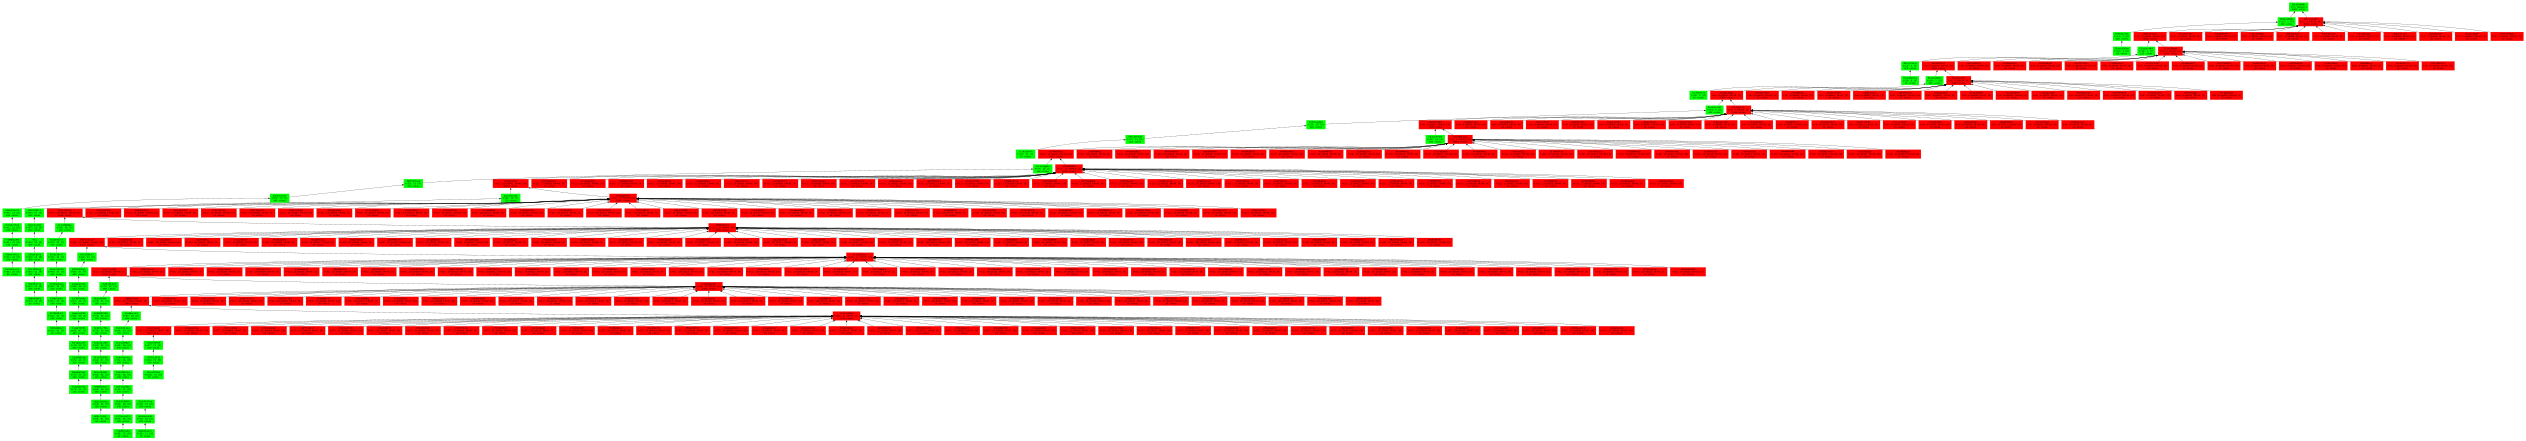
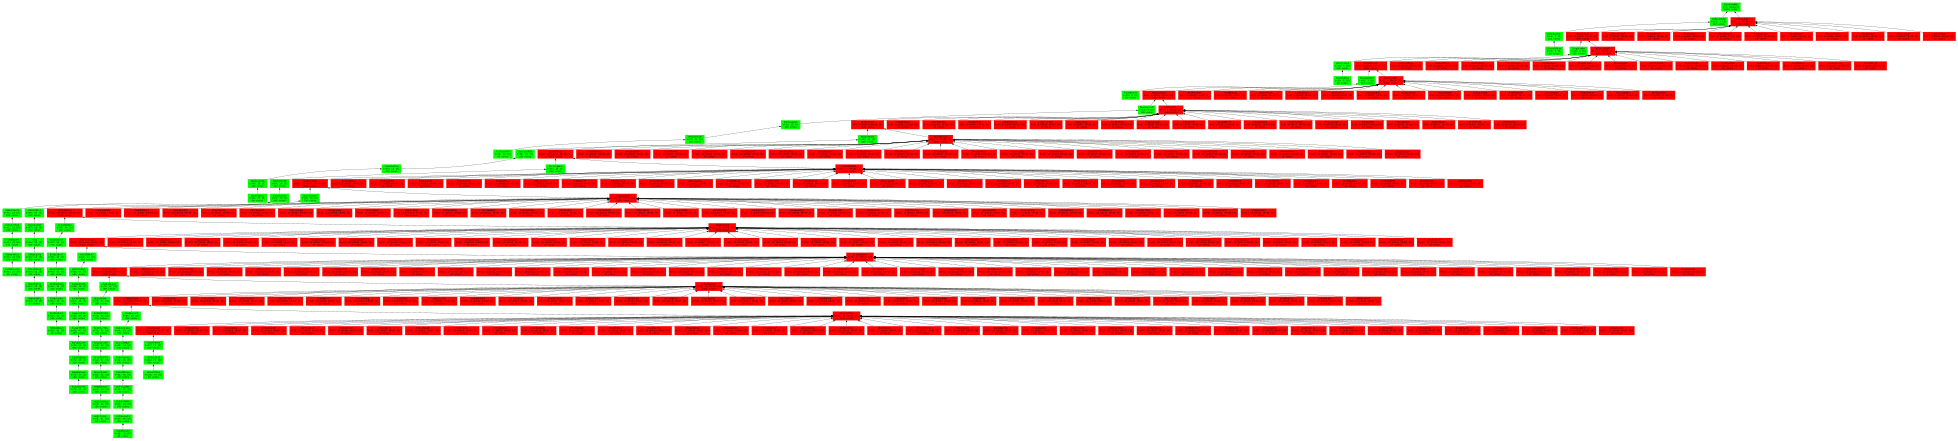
none -> (525, 154)
